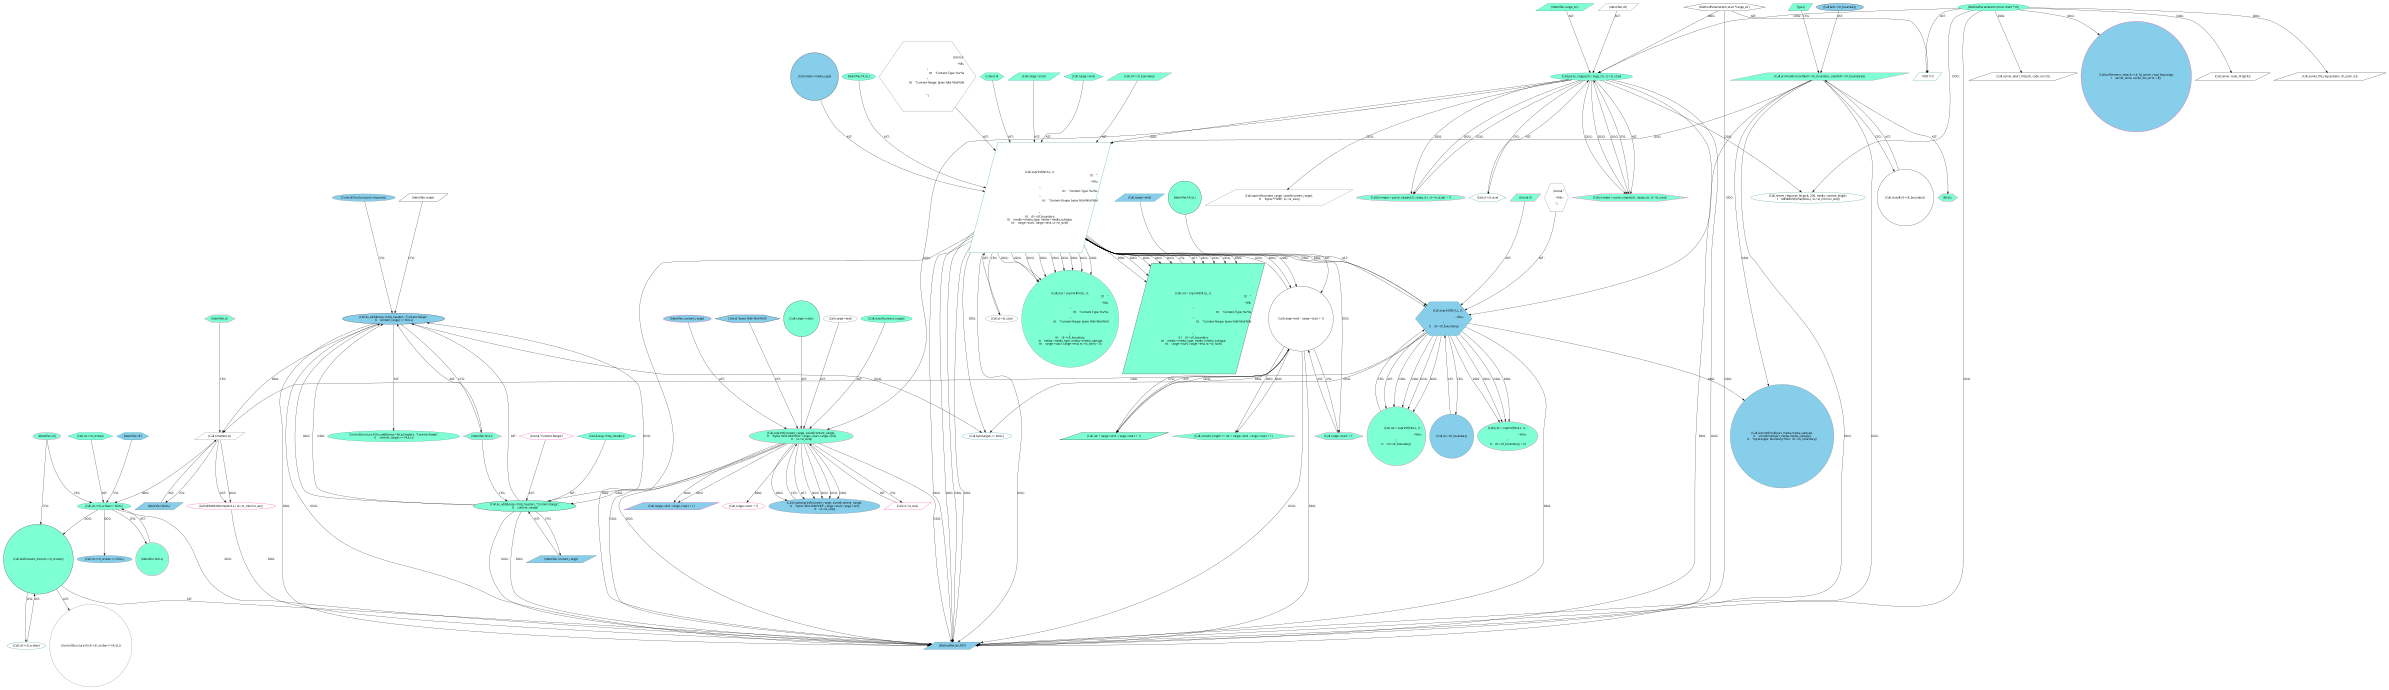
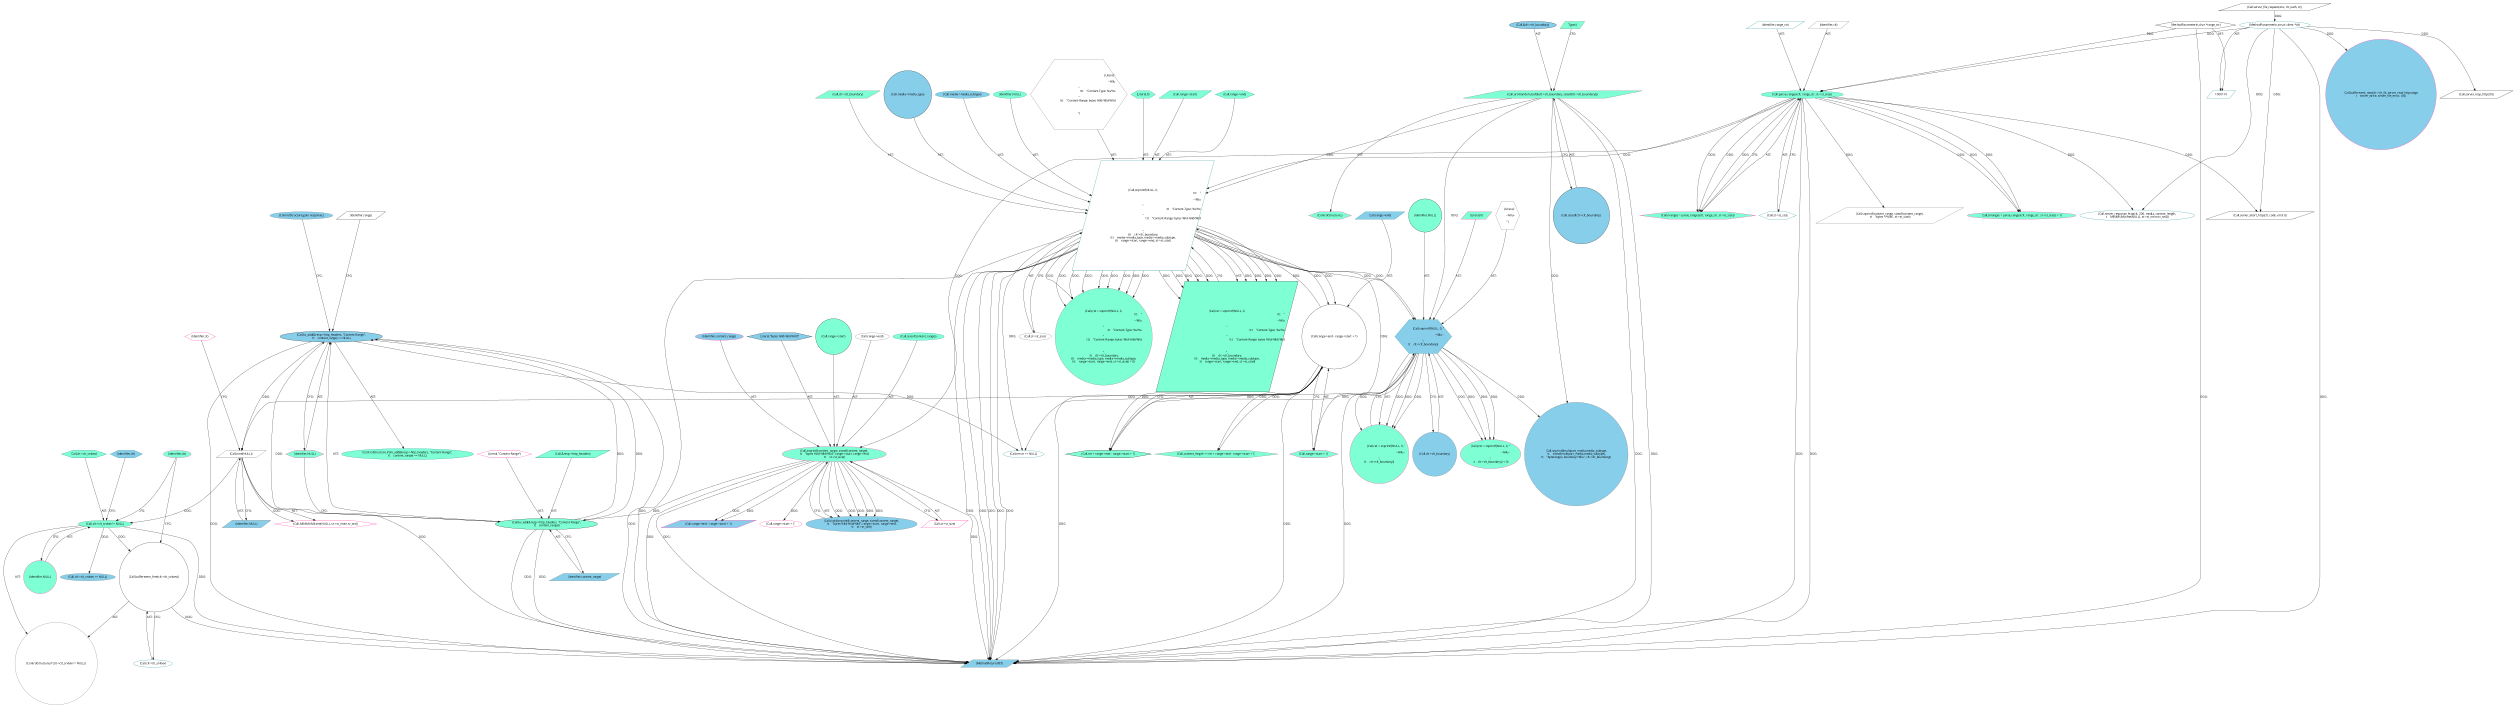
(1565, 7) -> (1775, 25)
(1725, 7) -> (2196, 25)
(1993, 7) -> (2275, 25)
(2188, 12) -> (2275, 15)
(2233, 77) -> (2476, 94)
none -> (962, 94)
none -> (2053, 126)
(1905, 198) -> (1581, 216)
(1948, 198) -> (1330, 216)
(220, 319) -> (200, 337)
(607, 436) -> (573, 454)
(987, 436) -> (1024, 454)
(1114, 436) -> (1108, 454)
(231, 506) -> (326, 524)
none -> (7, 554)
(38, 559) -> (154, 577)
(190, 599) -> (189, 617)
(550, 629) -> (533, 620)
